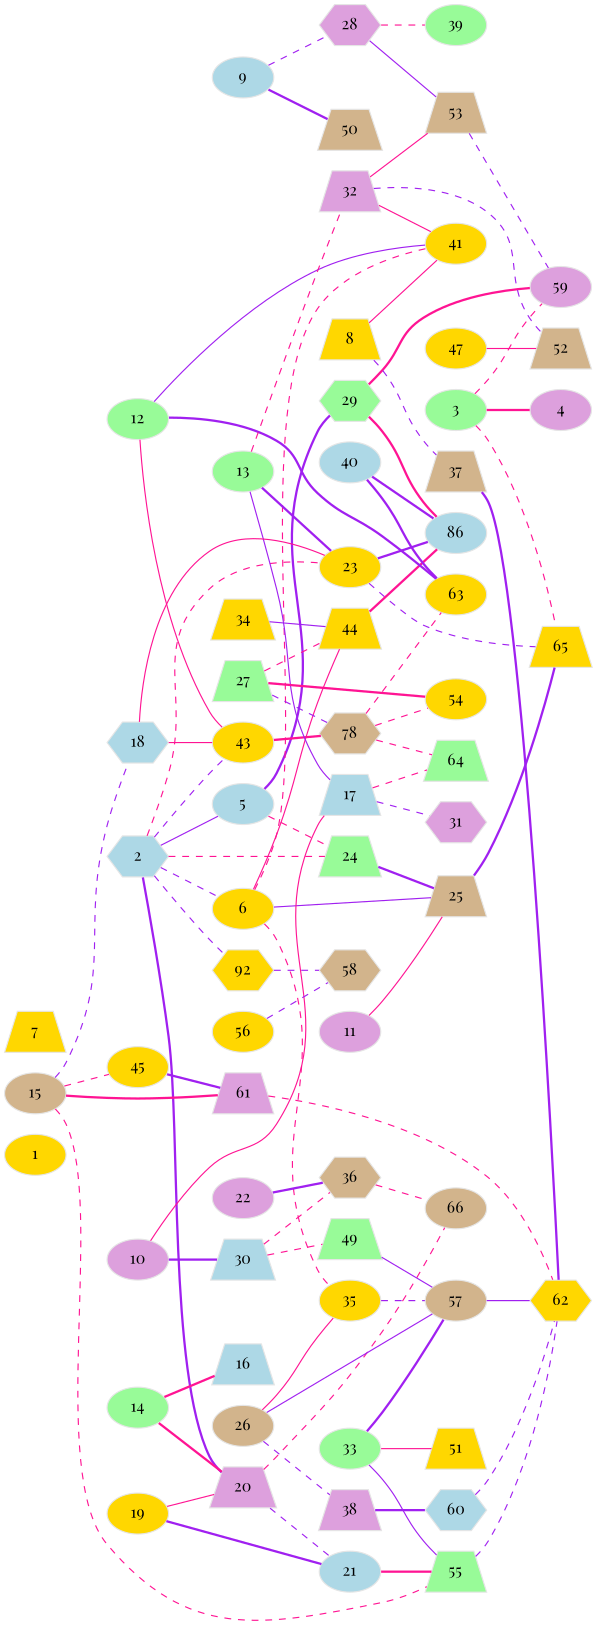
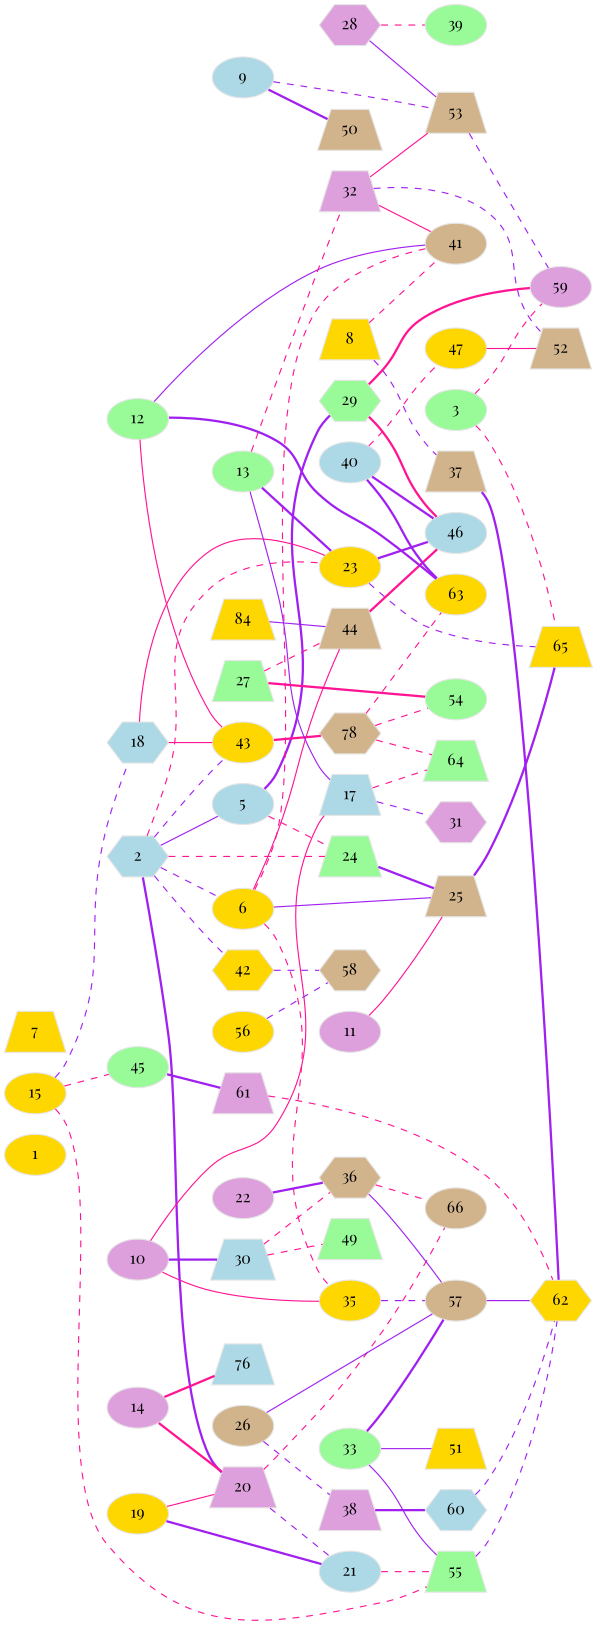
(298, 51) -> (353, 94)
(456, 244) -> (456, 244)
(403, 291) -> (403, 291)
(561, 410) -> none
none -> (398, 412)
(456, 533) -> (456, 533)
(243, 619) -> (243, 619)
(350, 629) -> (350, 629)
(456, 699) -> (456, 699)
(305, 711) -> none
(243, 970) -> (243, 970)
(138, 1067) -> (138, 1067)
(35, 1093) -> (35, 1093)
(142, 1098) -> none
(407, 1272) -> (407, 1237)
(243, 1364) -> (243, 1364)
(299, 1365) -> (239, 1296)
(138, 1408) -> (138, 1408)
(406, 1449) -> (406, 1449)
(406, 1572) -> (406, 1572)
